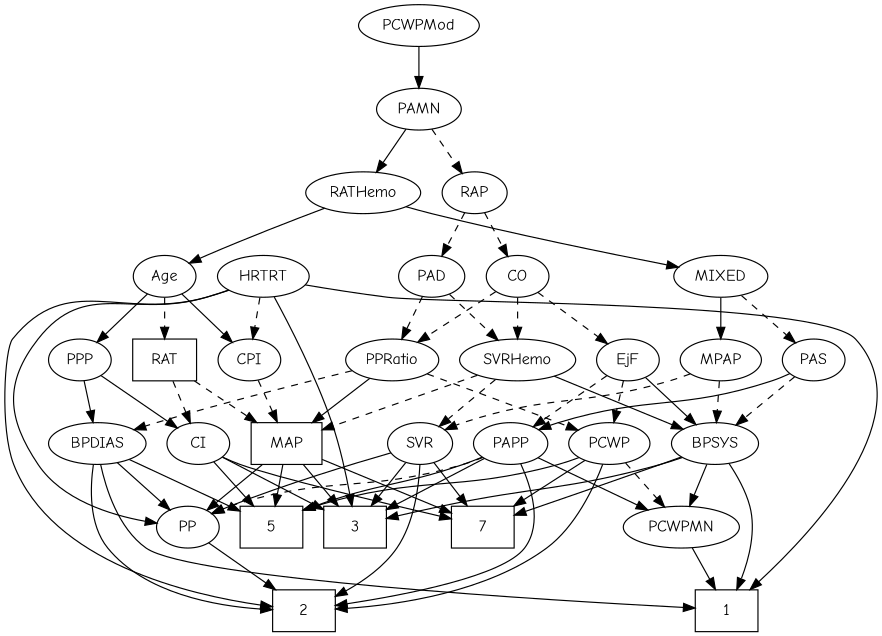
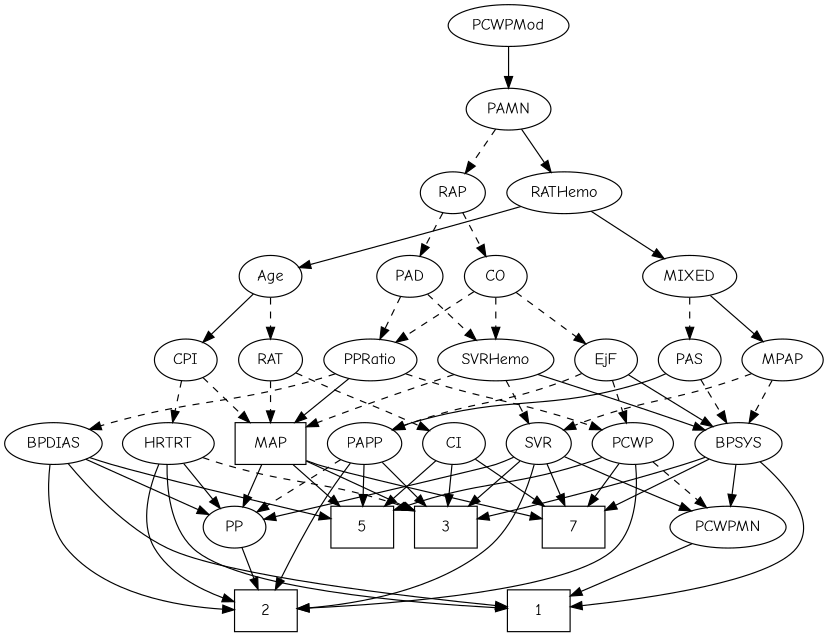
(257, 312) -> (178, 396)
(80, 360) -> none
(165, 360) -> (271, 360)
(320, 393) -> (293, 480)
(575, 475) -> (602, 473)
